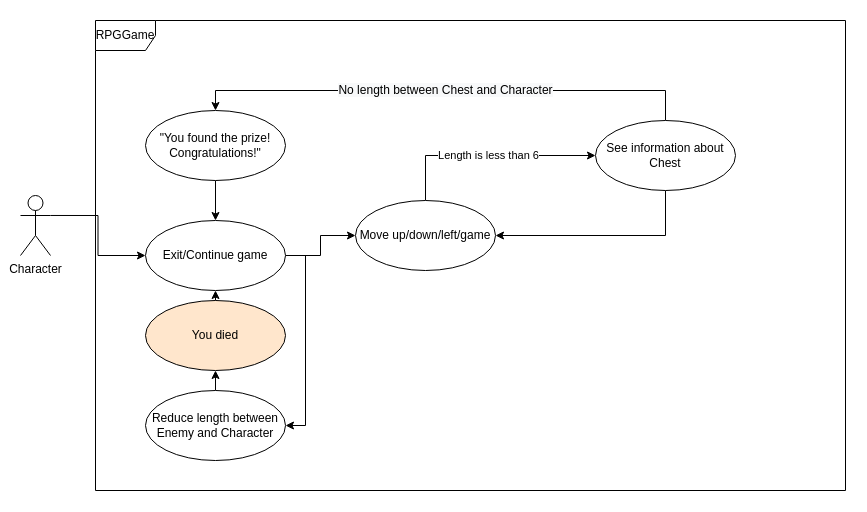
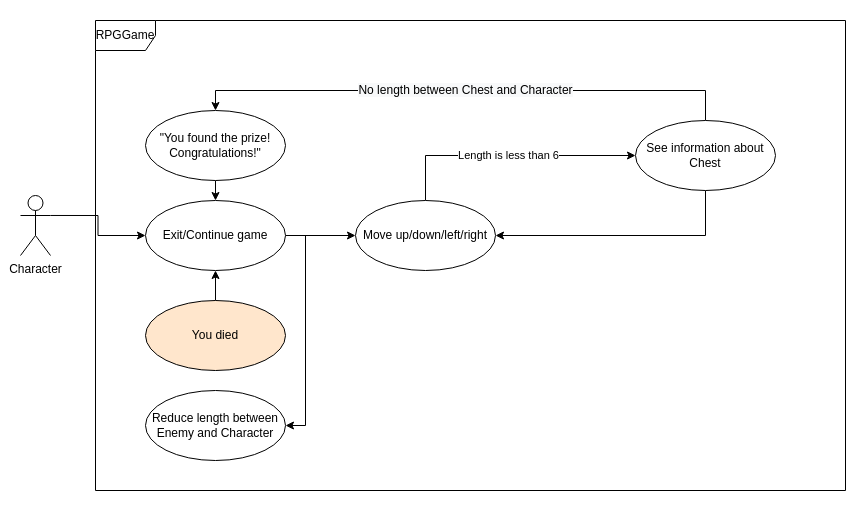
(666, 156) -> (706, 156)
(426, 236) -> (426, 236)
(216, 256) -> (216, 236)
(216, 384) -> none
